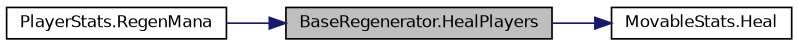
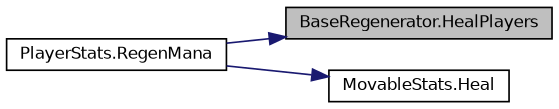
(573, 23) -> (269, 70)
